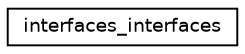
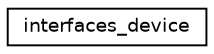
(123, 27) -> (107, 27)
